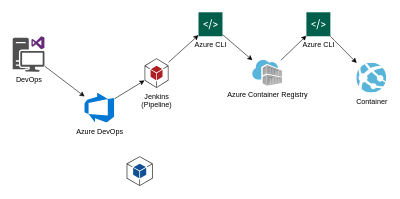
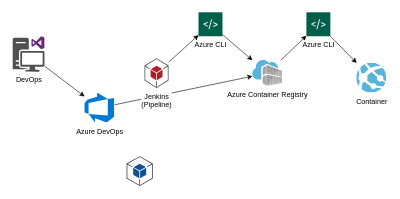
(127, 91) -> (209, 85)
